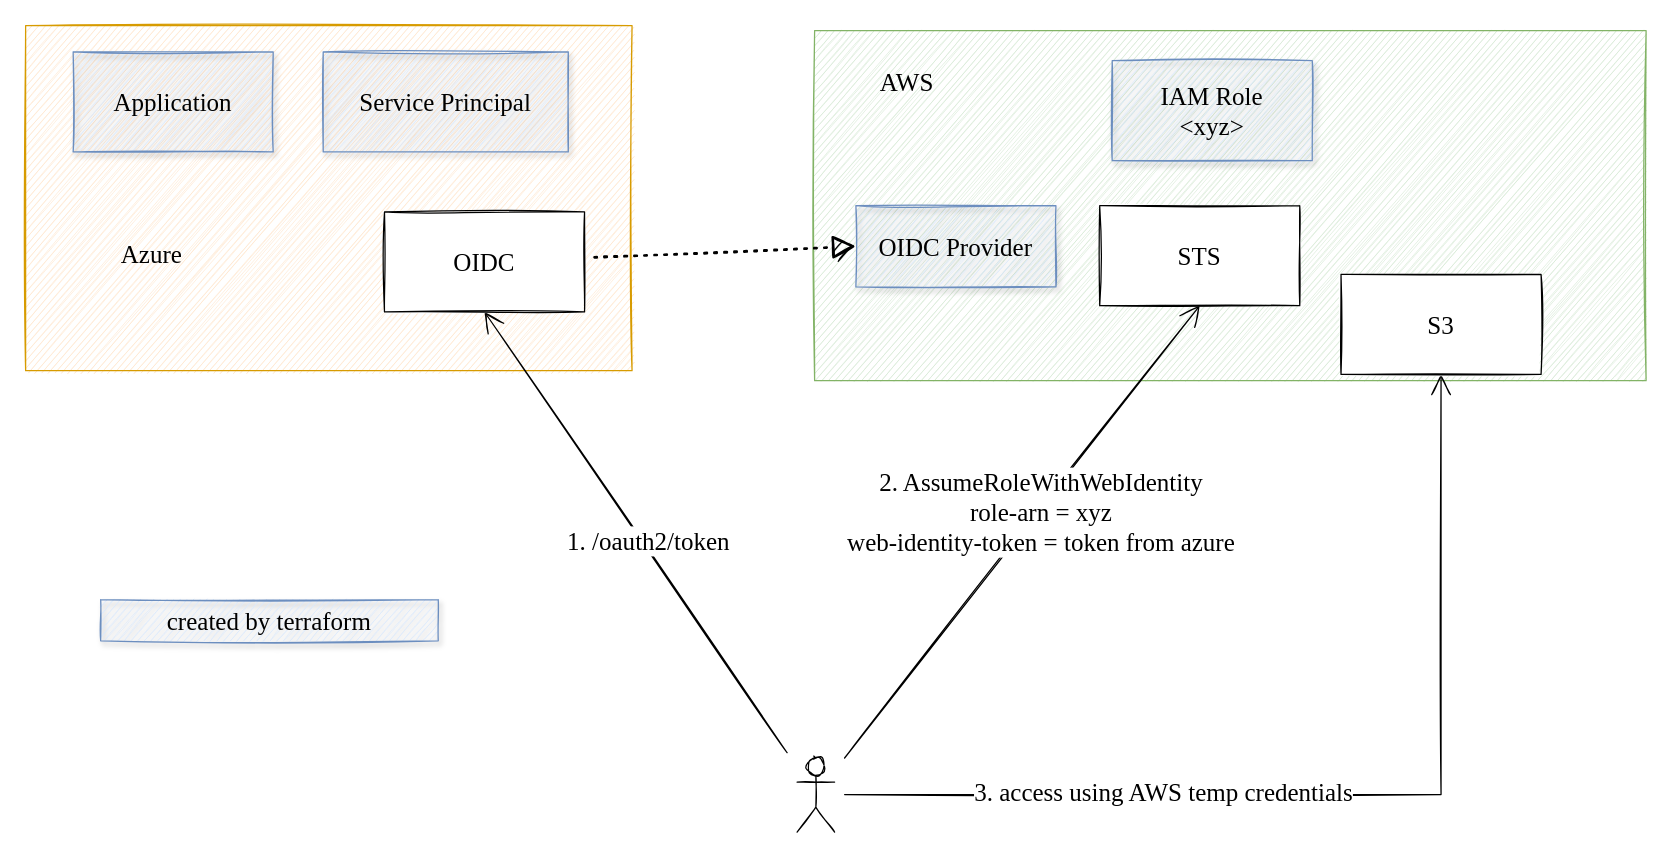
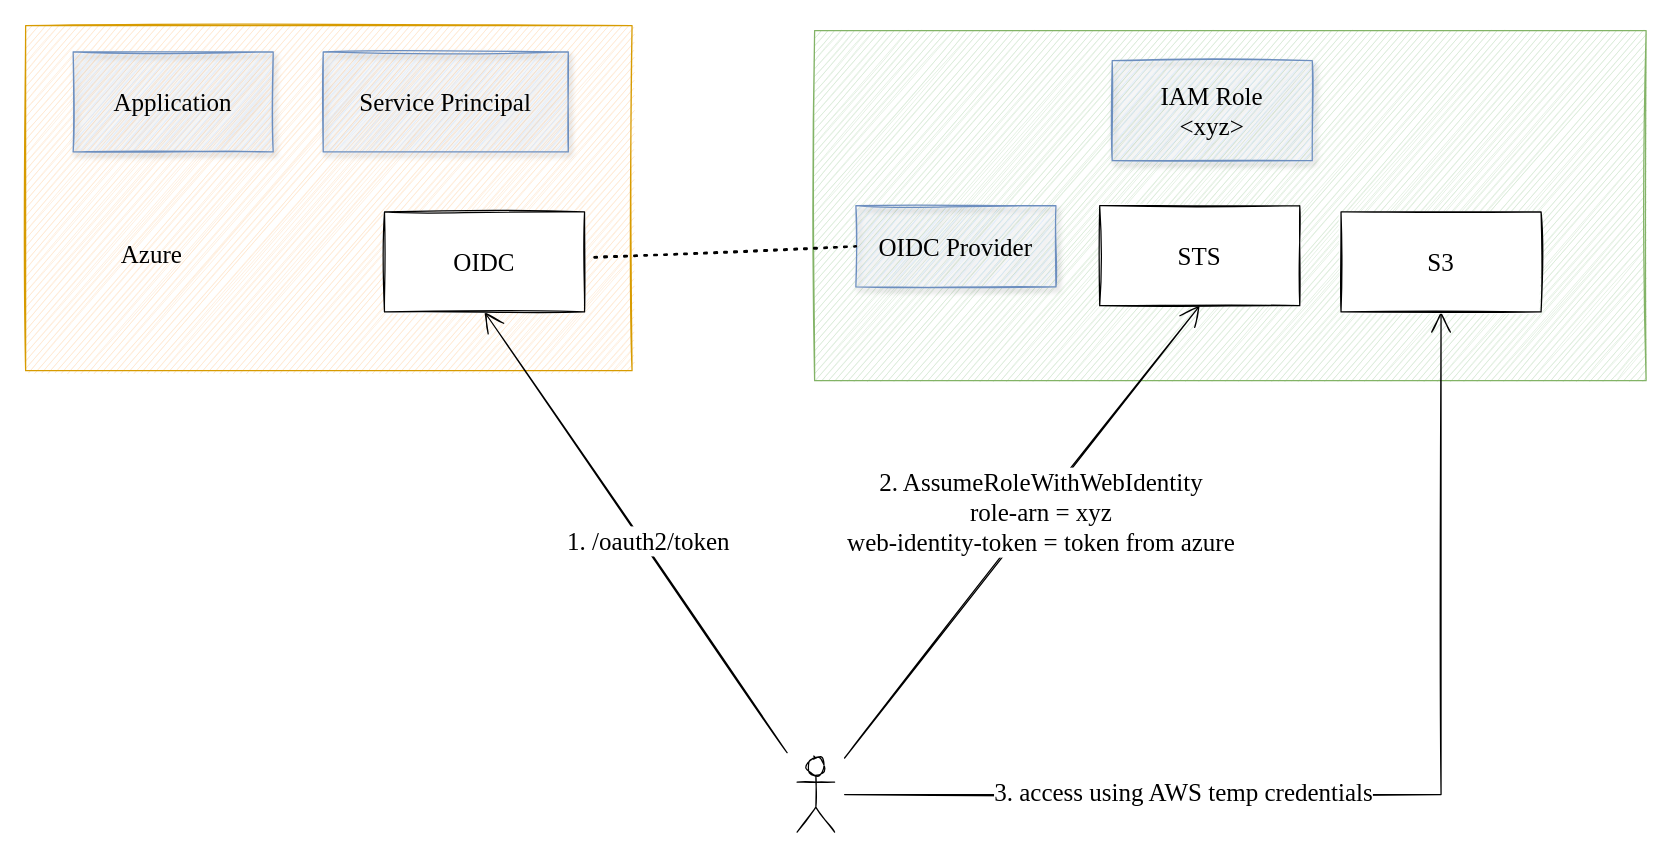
(907, 82) -> none
(776, 250) -> (841, 247)
(1441, 324) -> (1441, 262)
(269, 620) -> none
